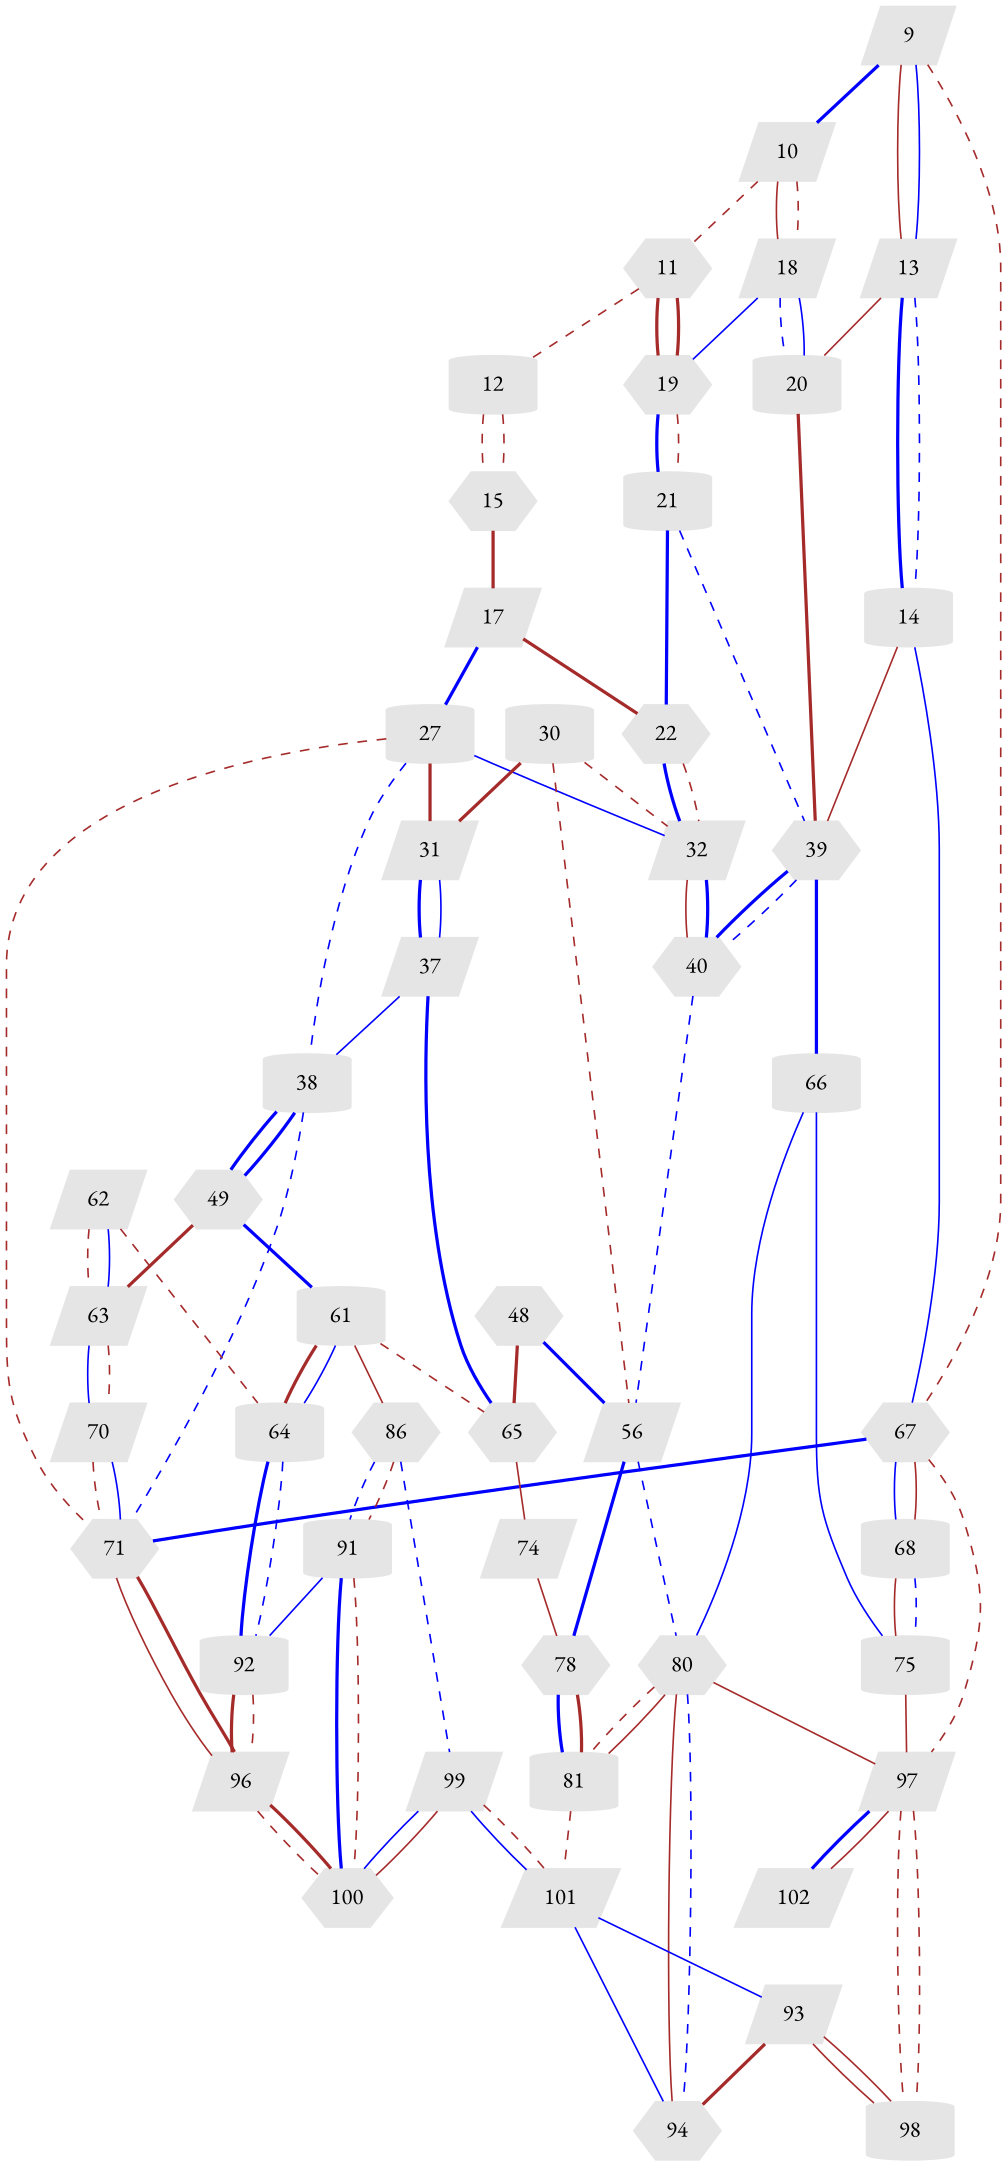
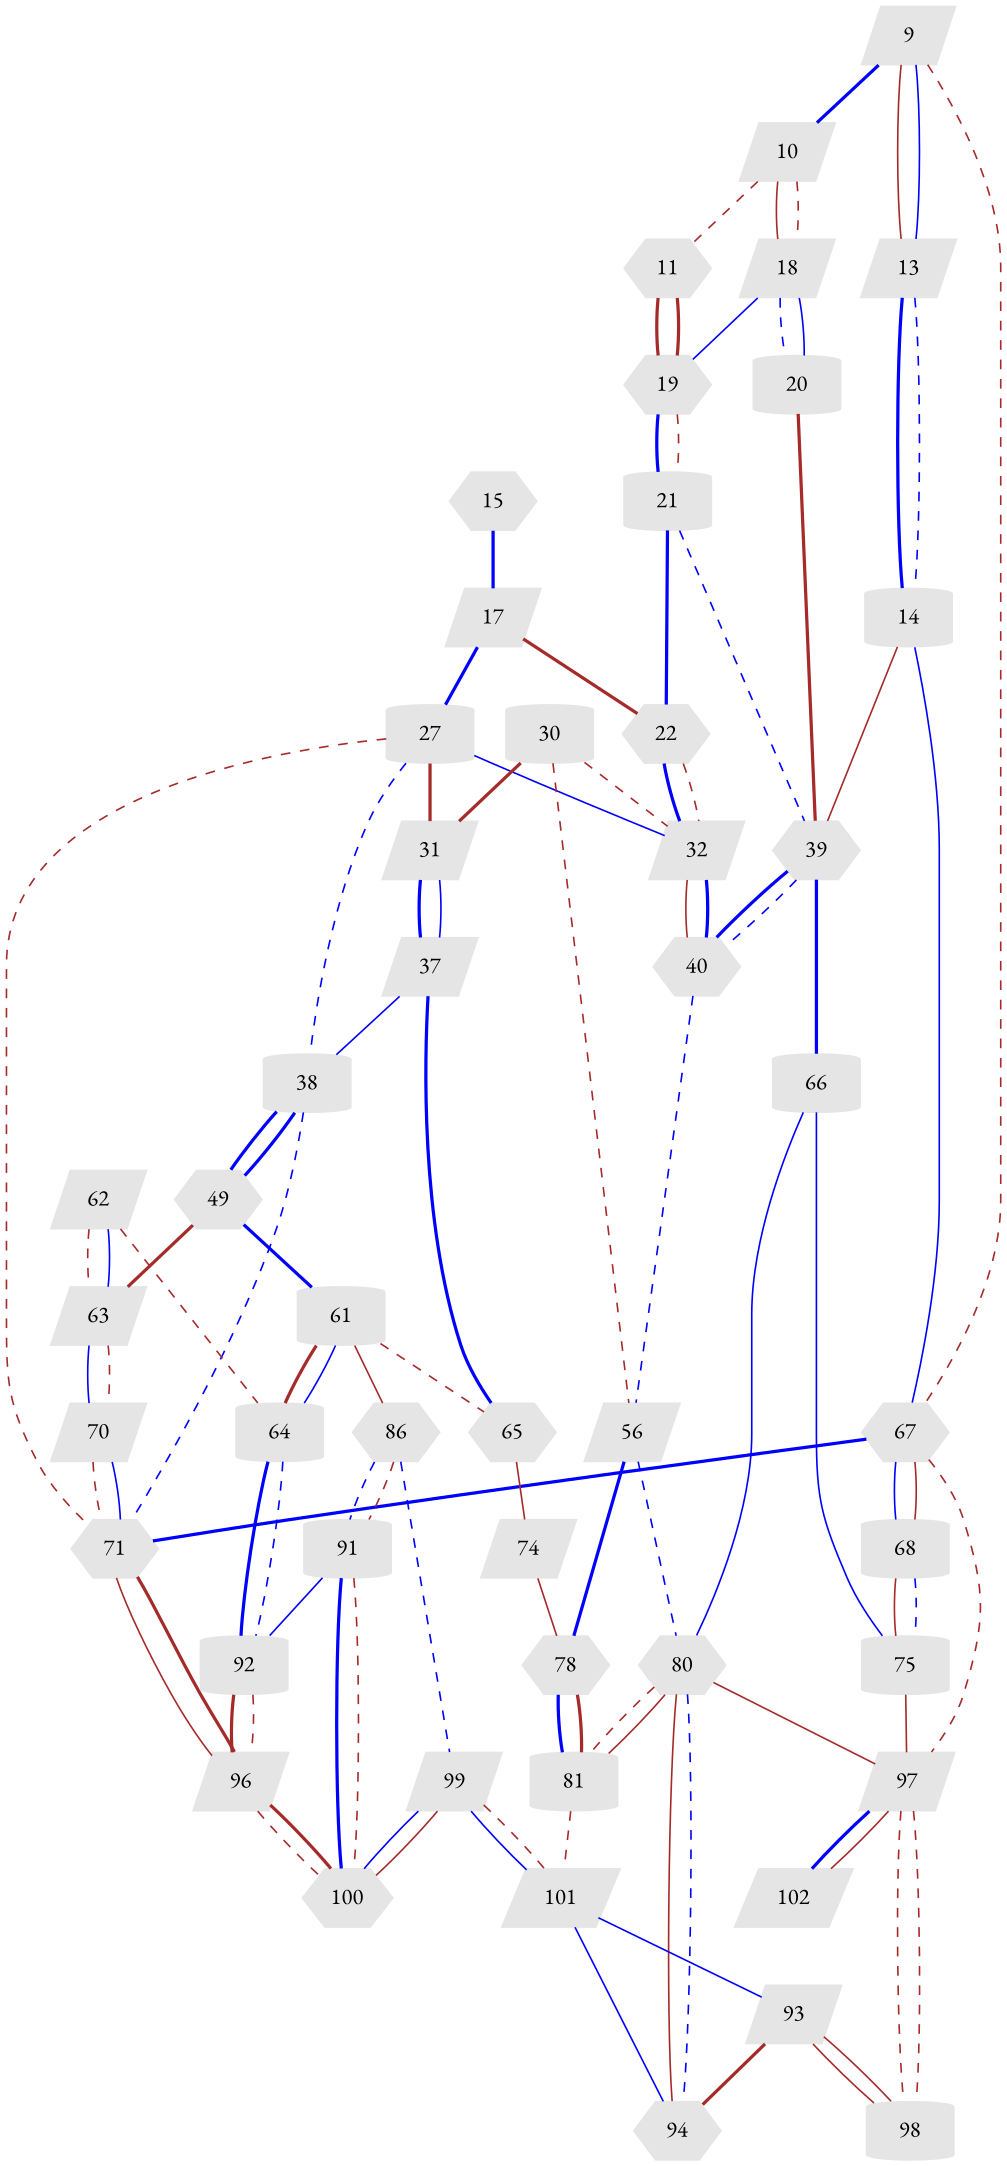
(853, 327) -> none
(493, 385) -> none
(493, 560) -> (493, 560)
(519, 1316) -> none
